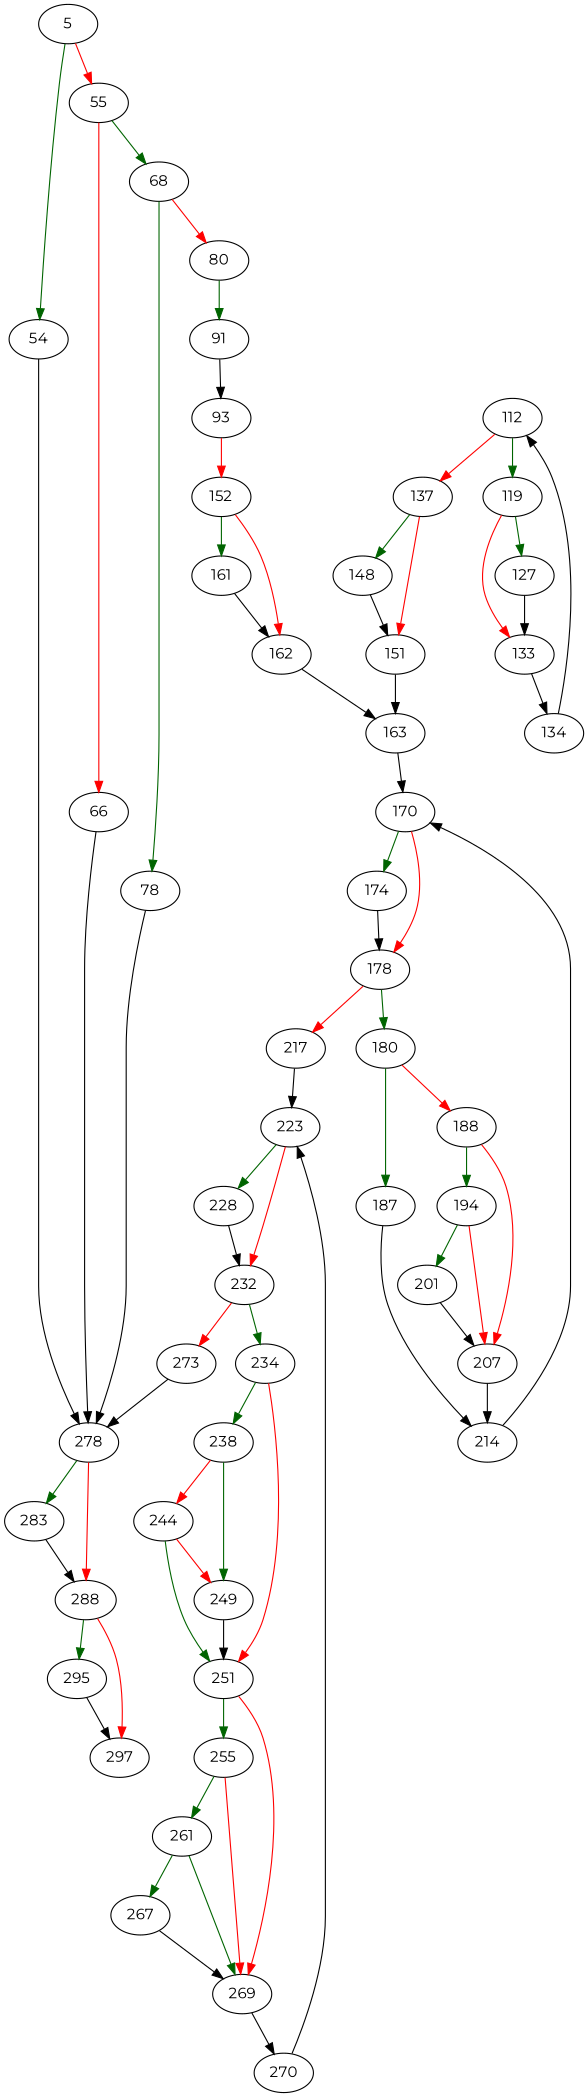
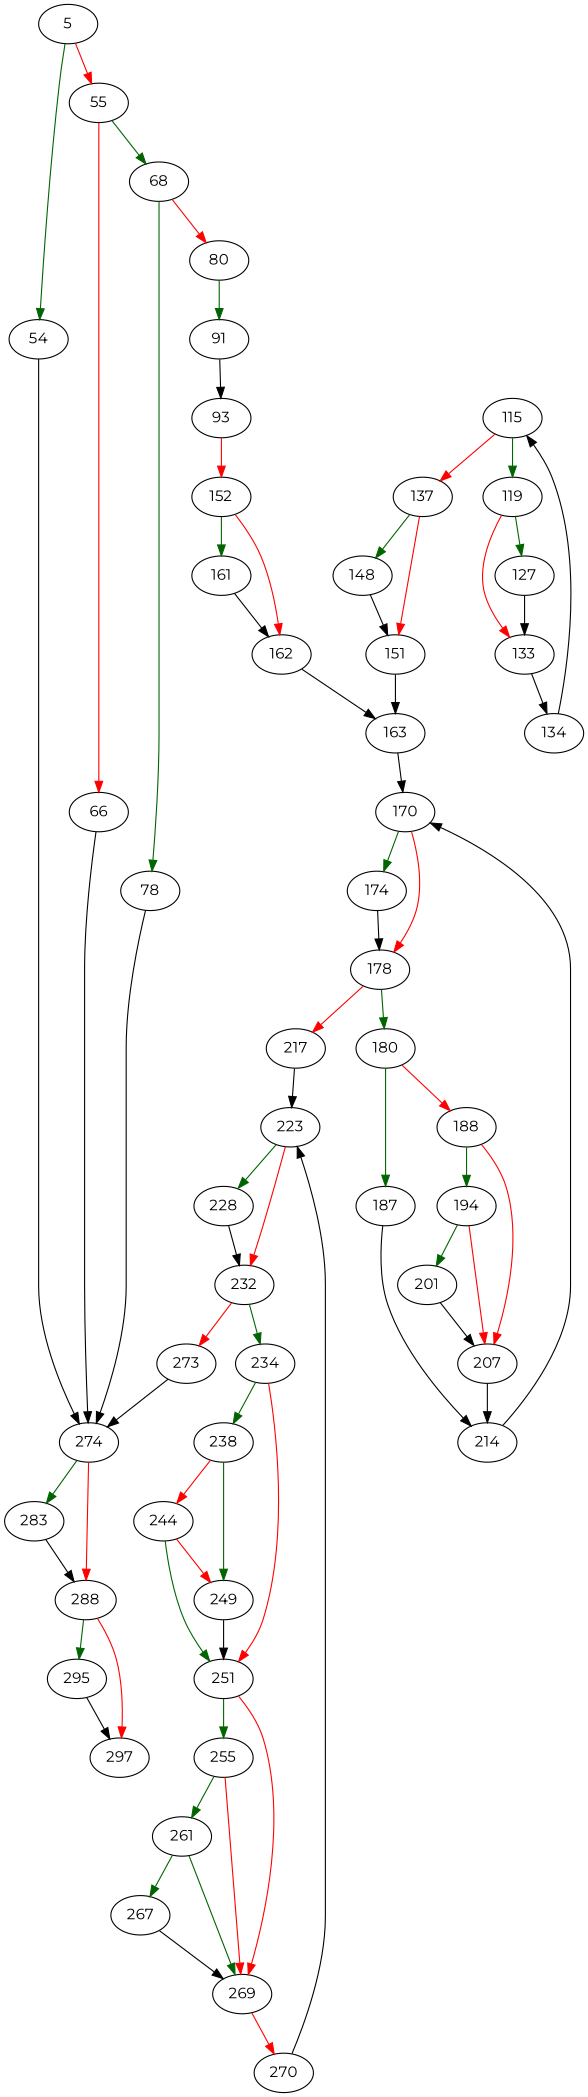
(513, 418) -> (513, 418)
(89, 1442) -> (89, 1442)
(260, 2029) -> (260, 2029)
